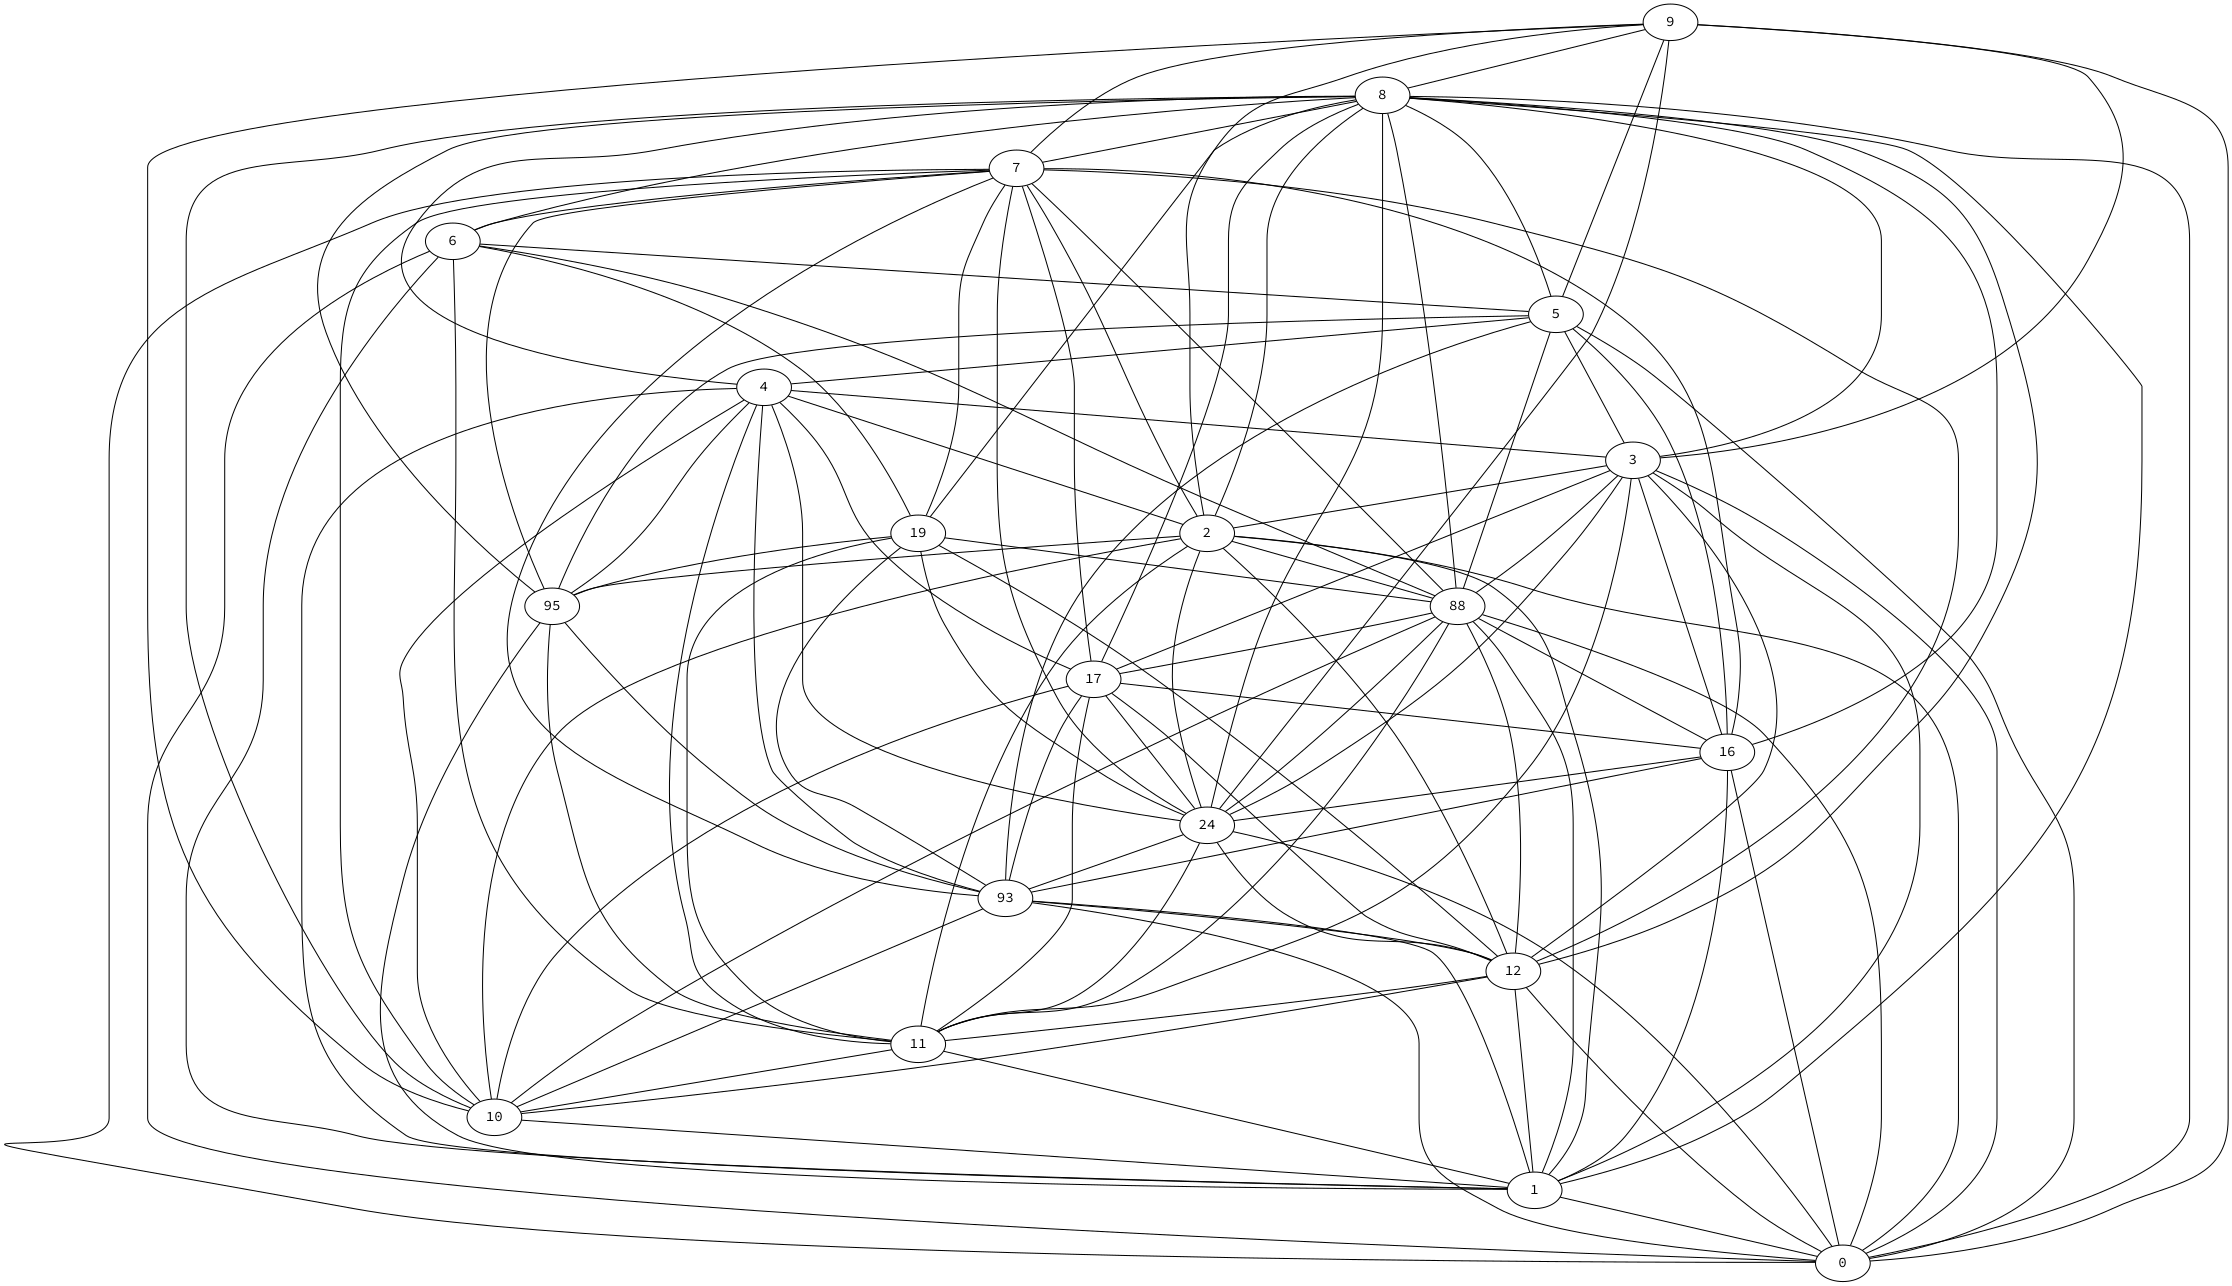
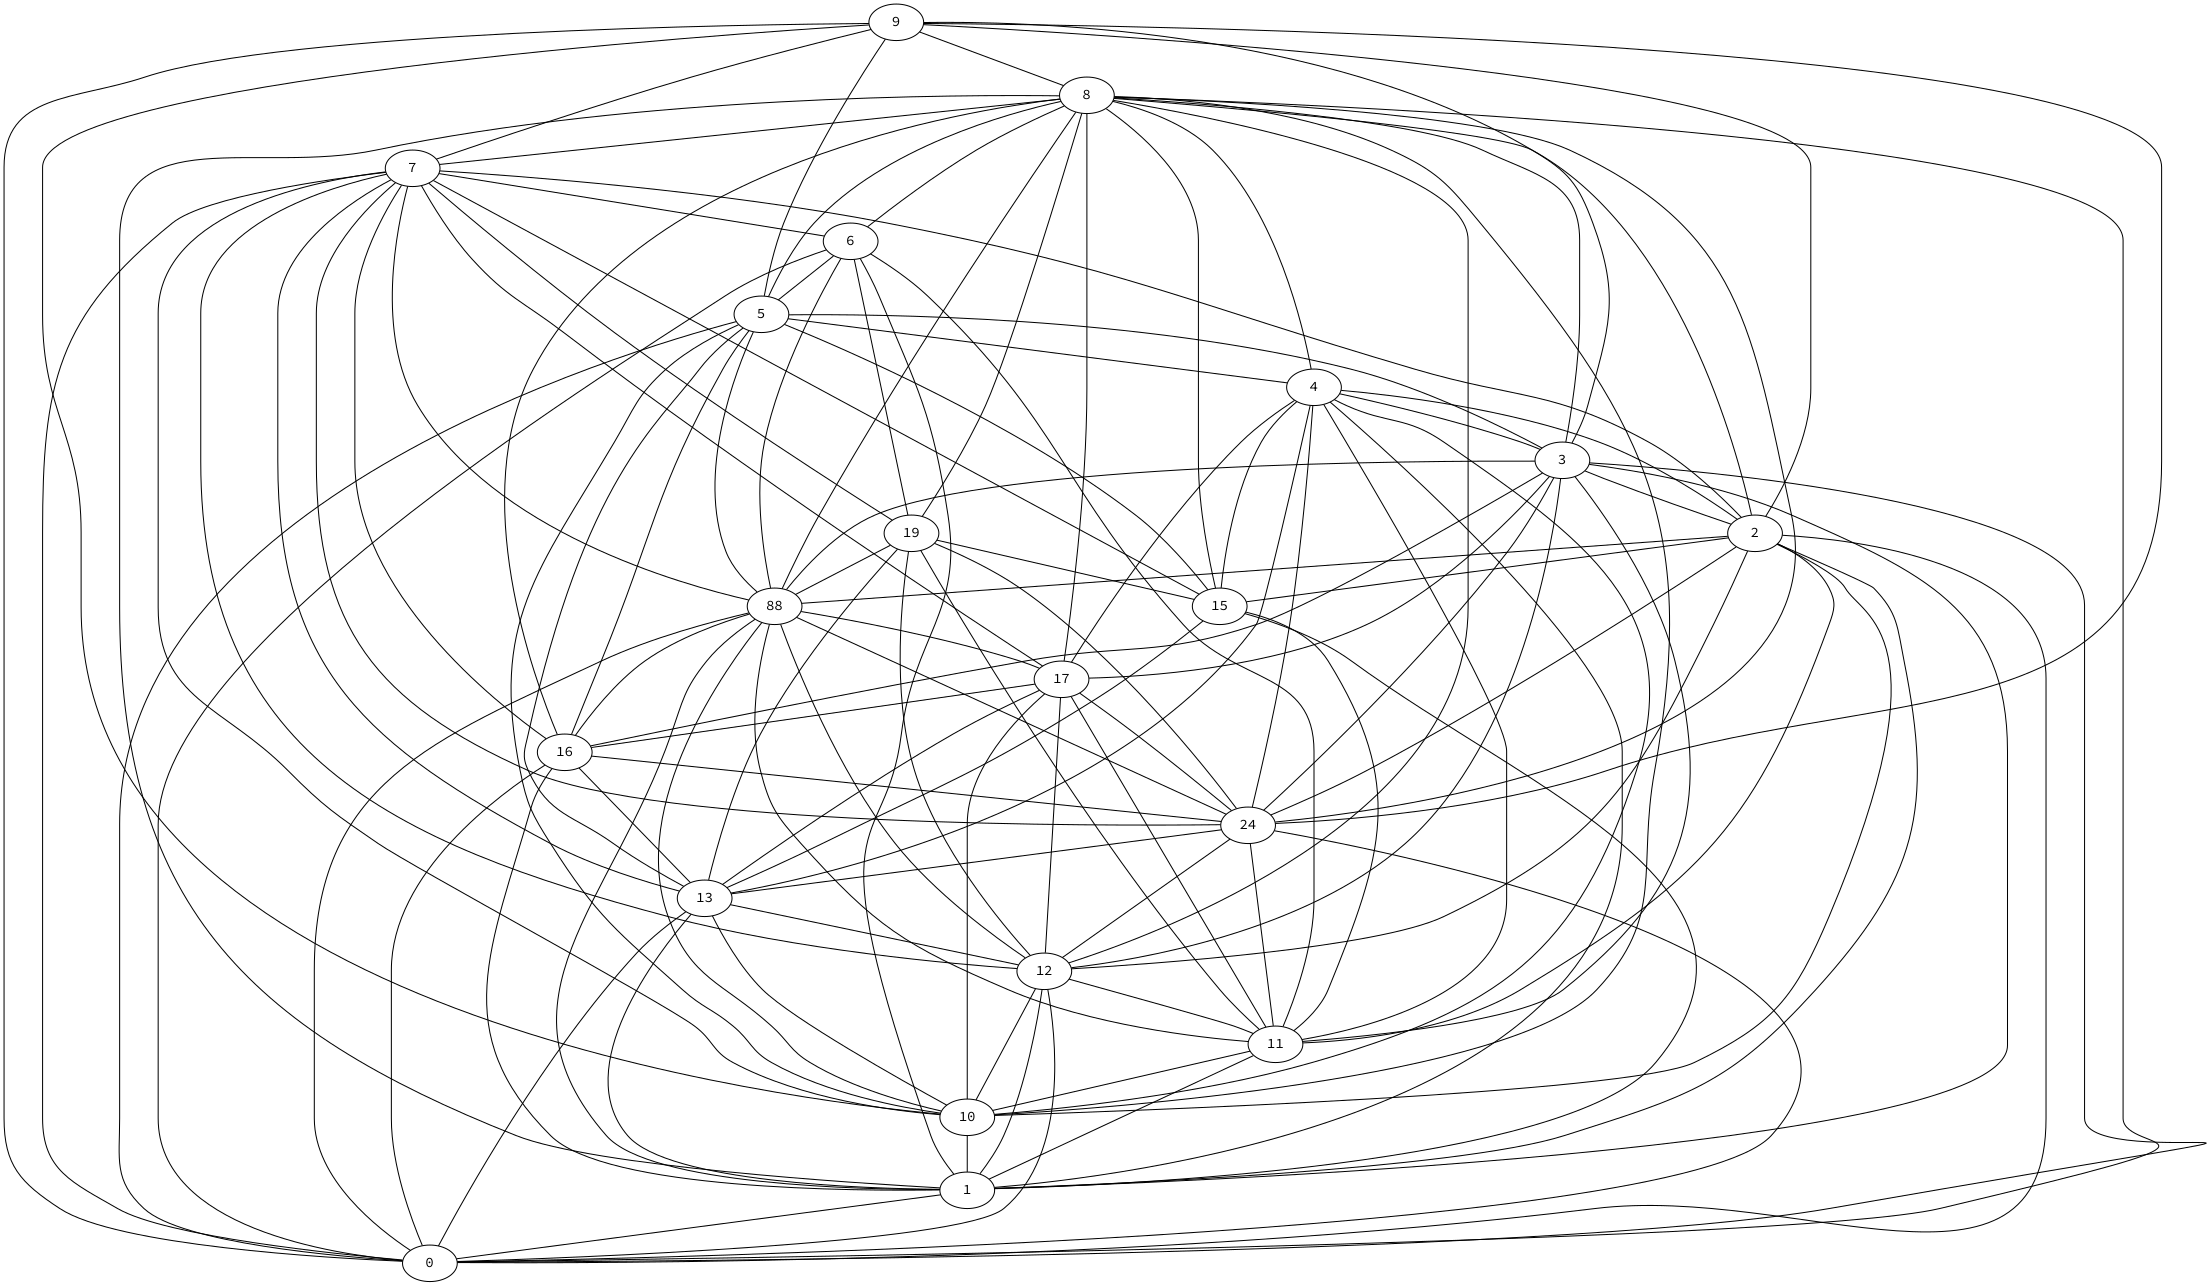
(552, 606) -> (1220, 606)
none -> (525, 791)
(1005, 898) -> (705, 898)
